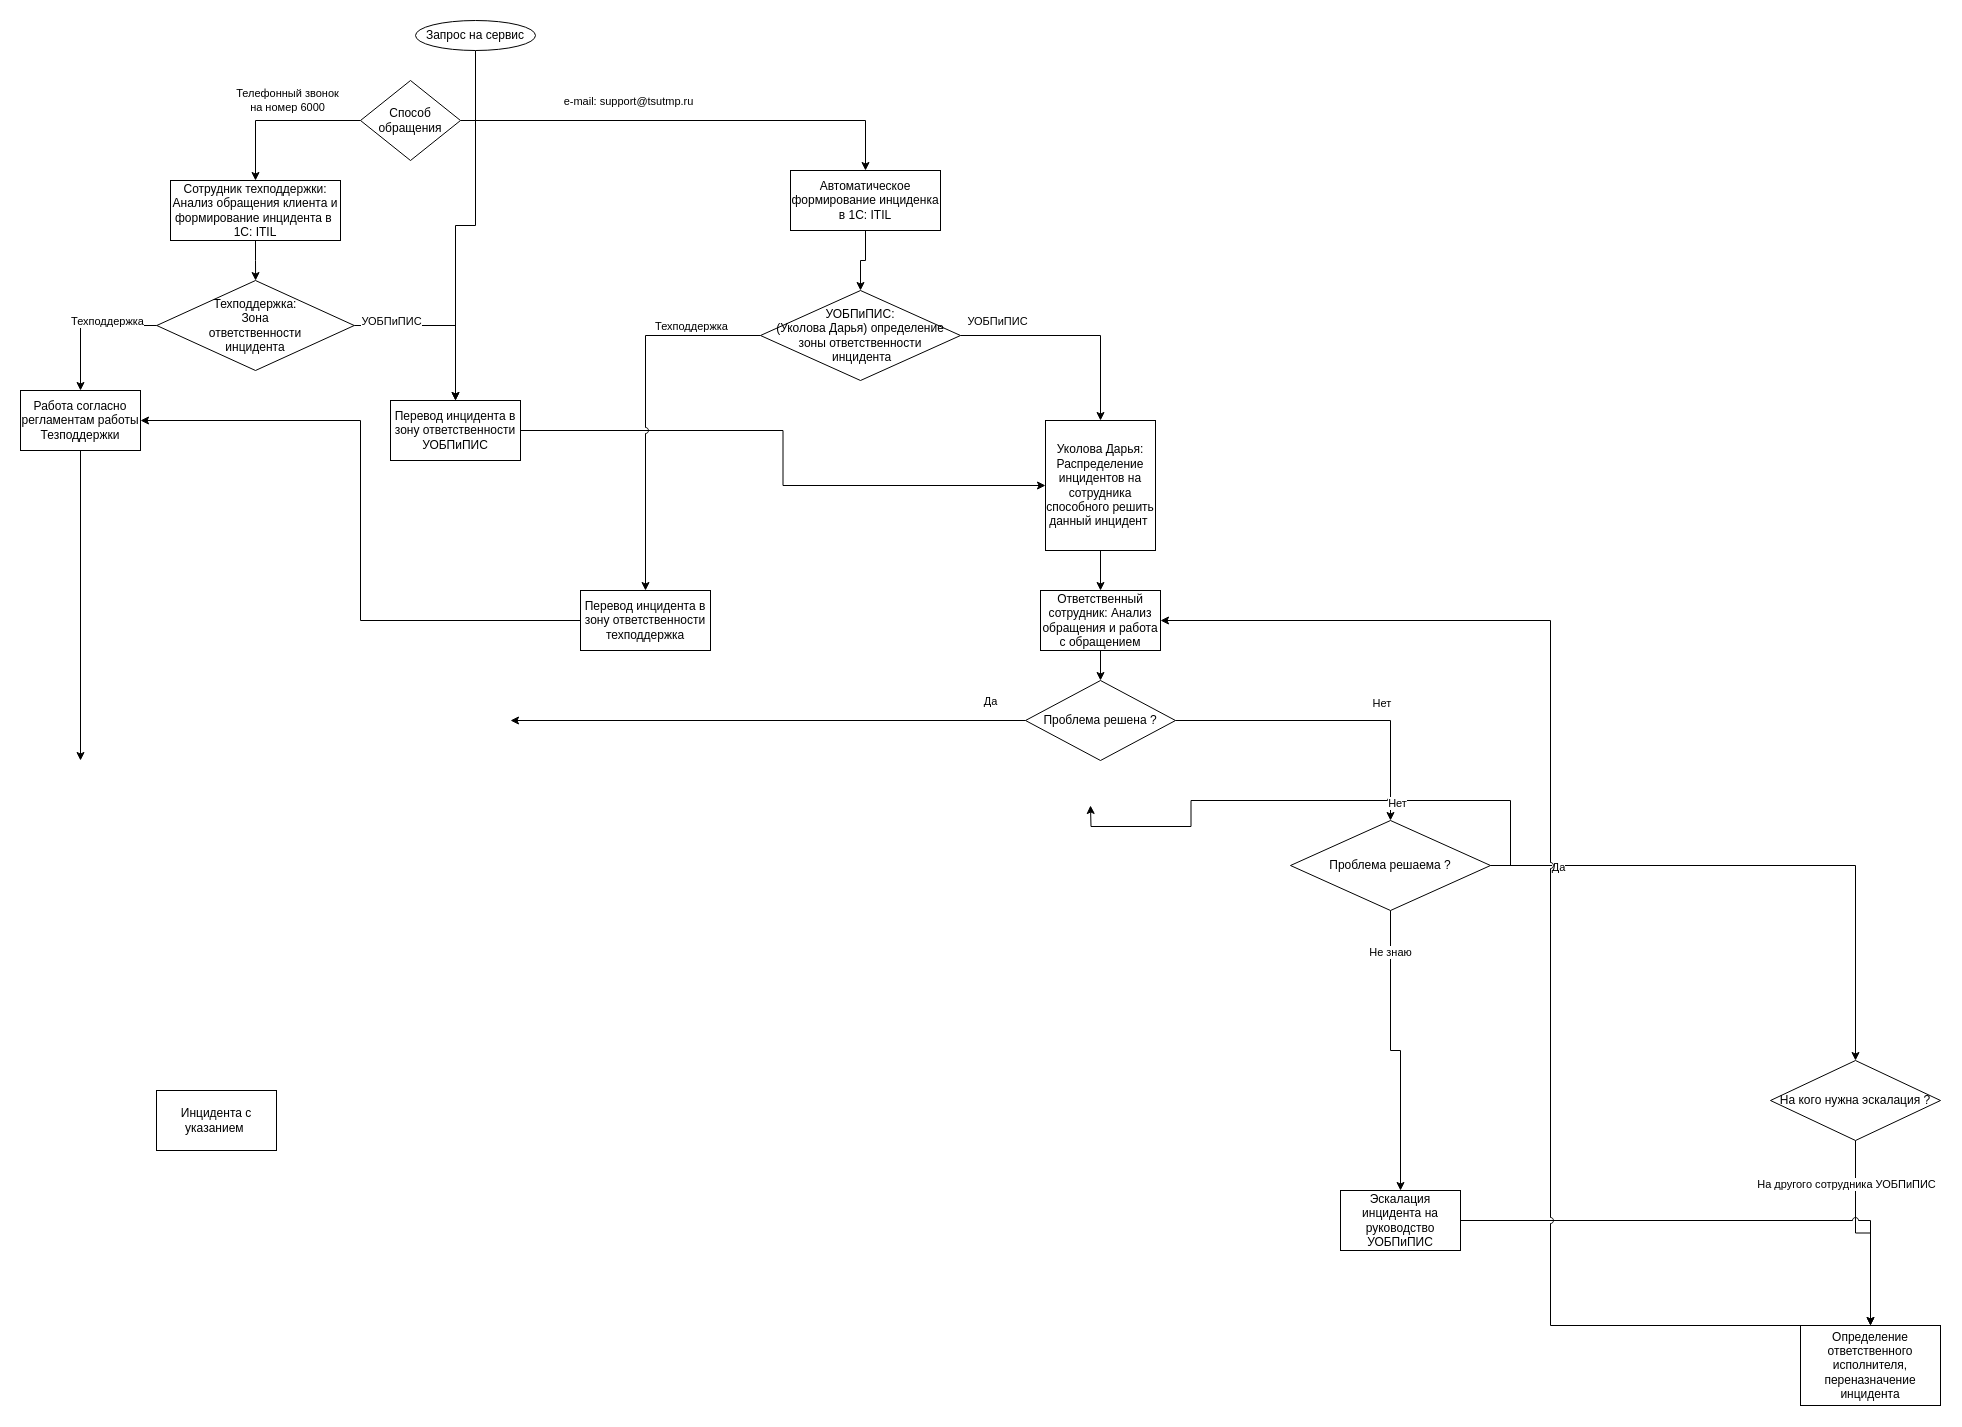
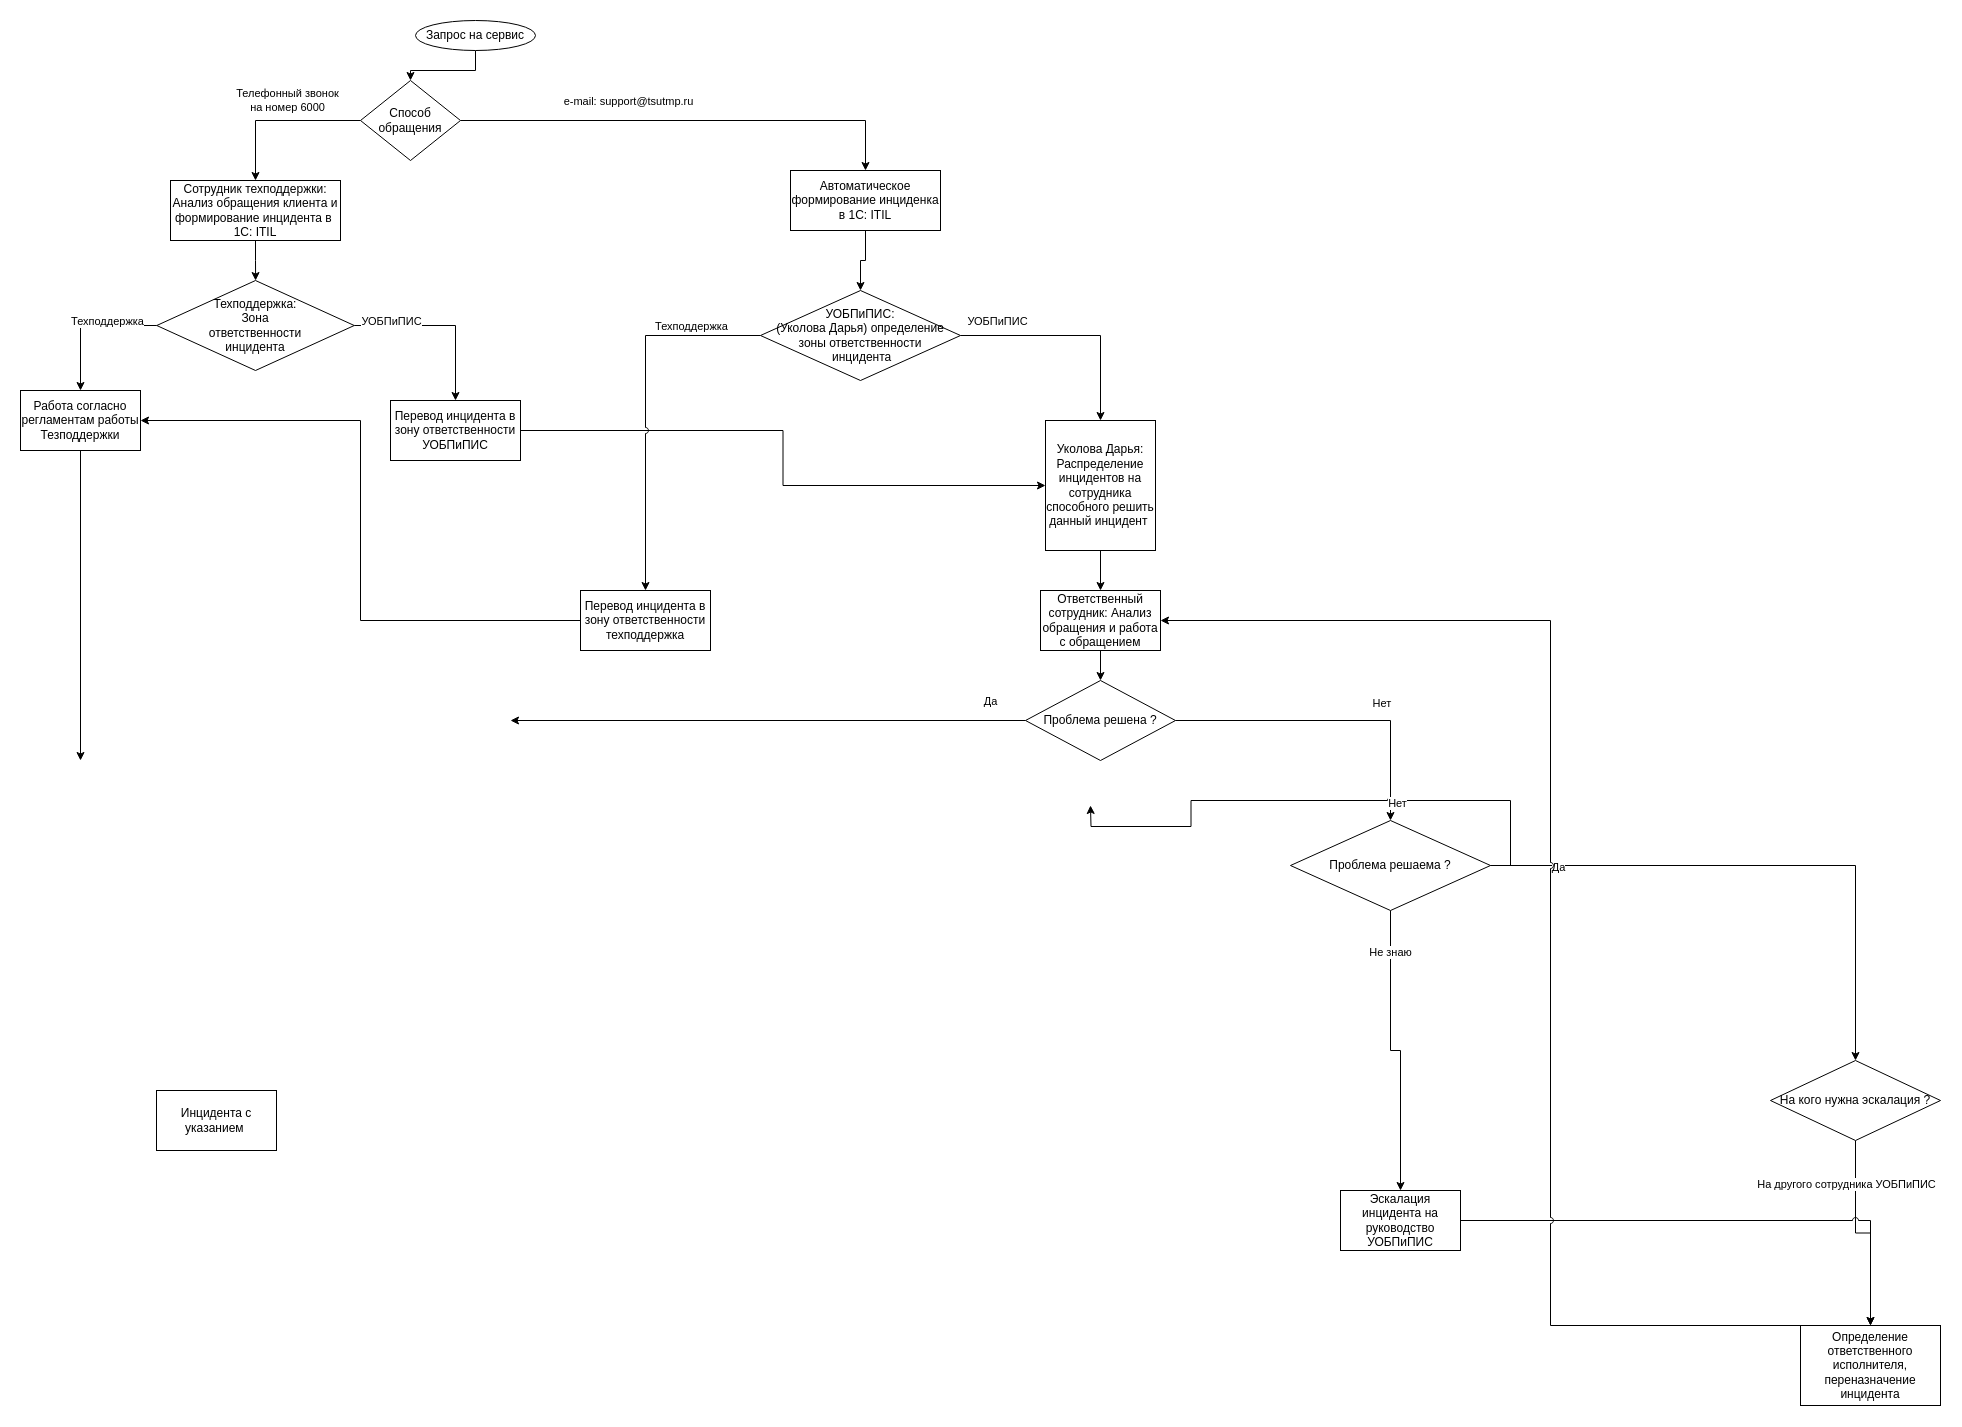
(476, 206) -> (444, 71)
